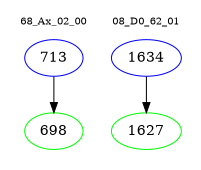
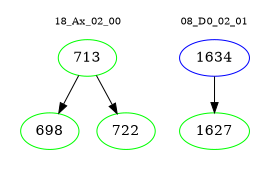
(54, 22) -> (88, 22)
(146, 22) -> (215, 22)
(54, 58) -> (87, 58)
none -> (126, 131)
